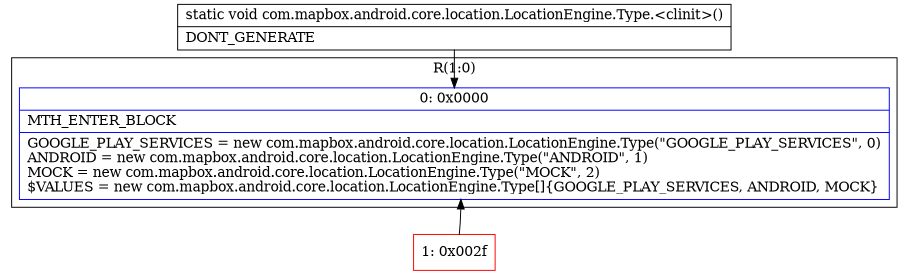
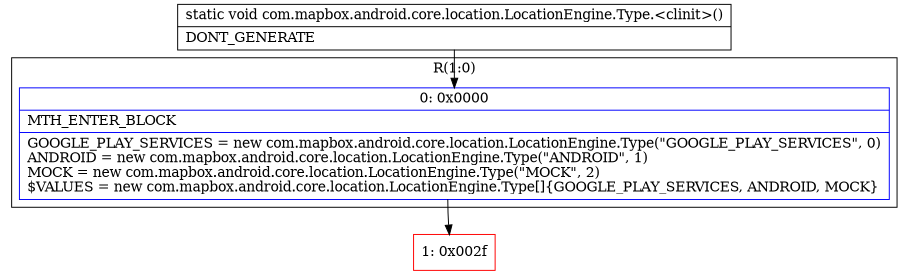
(460, 222) -> (448, 213)
